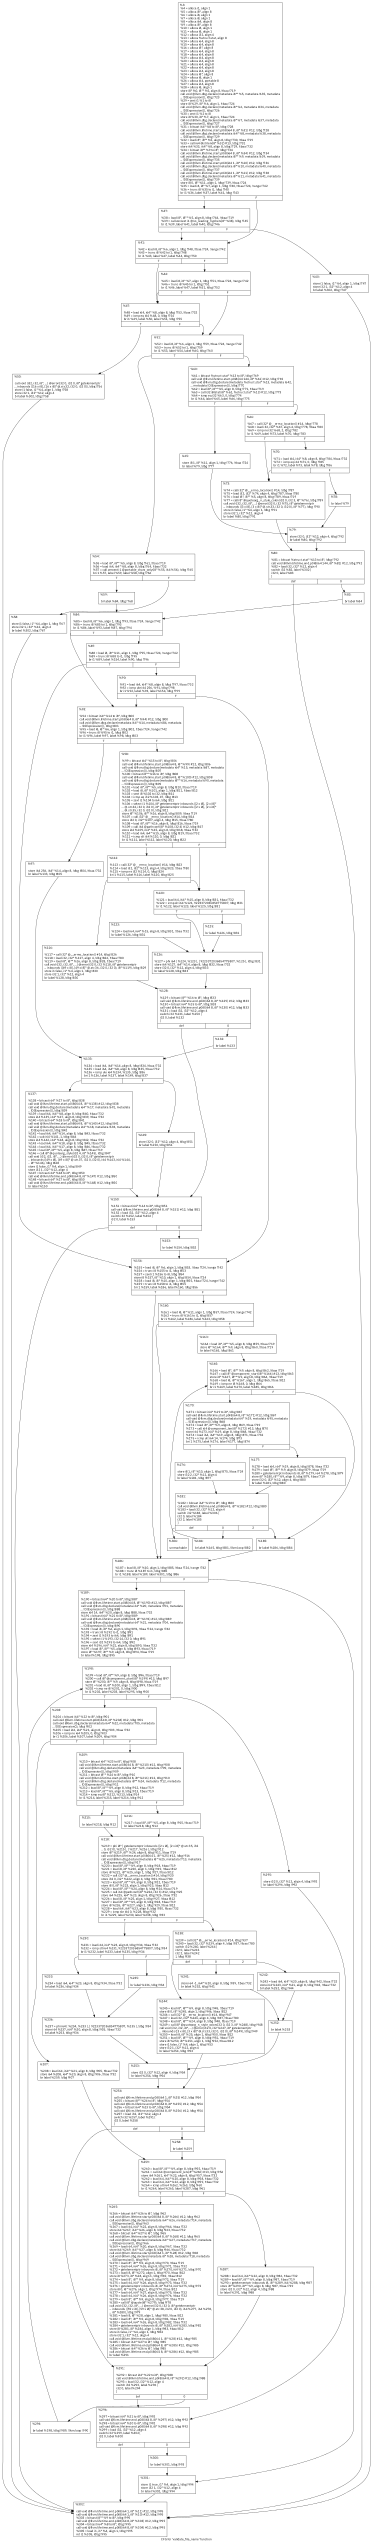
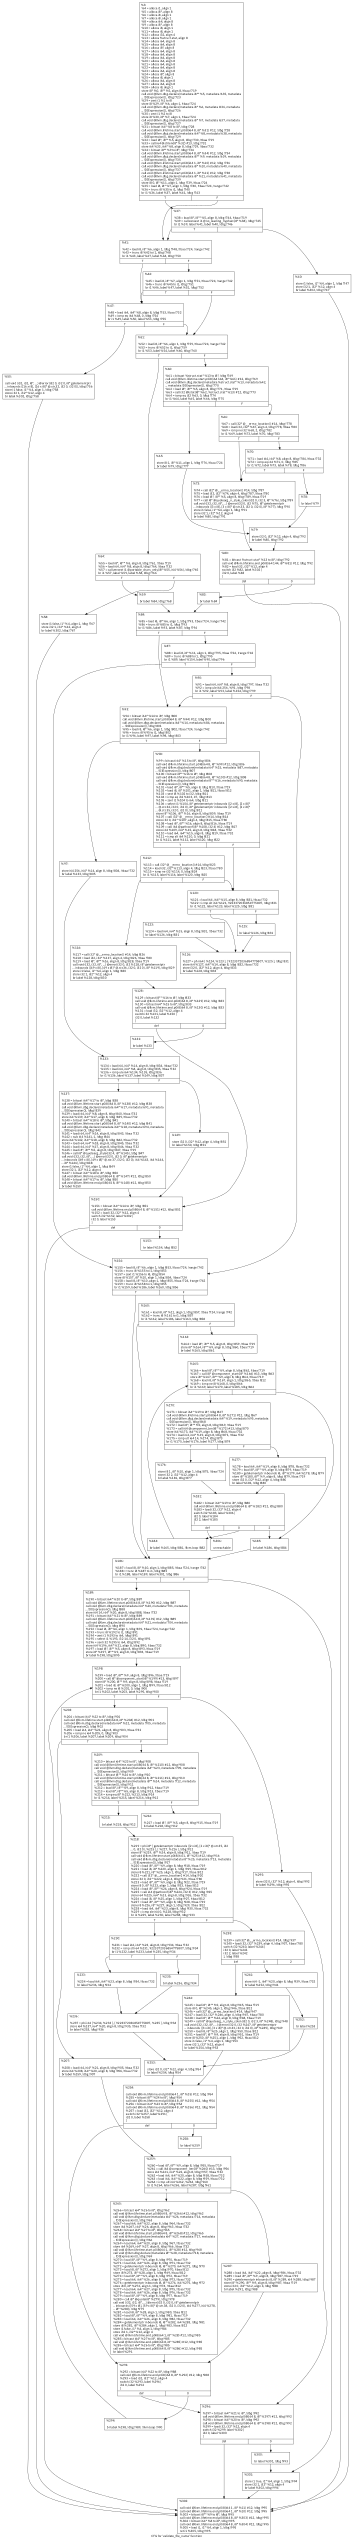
(199, 81) -> (158, 81)
(298, 1982) -> none
